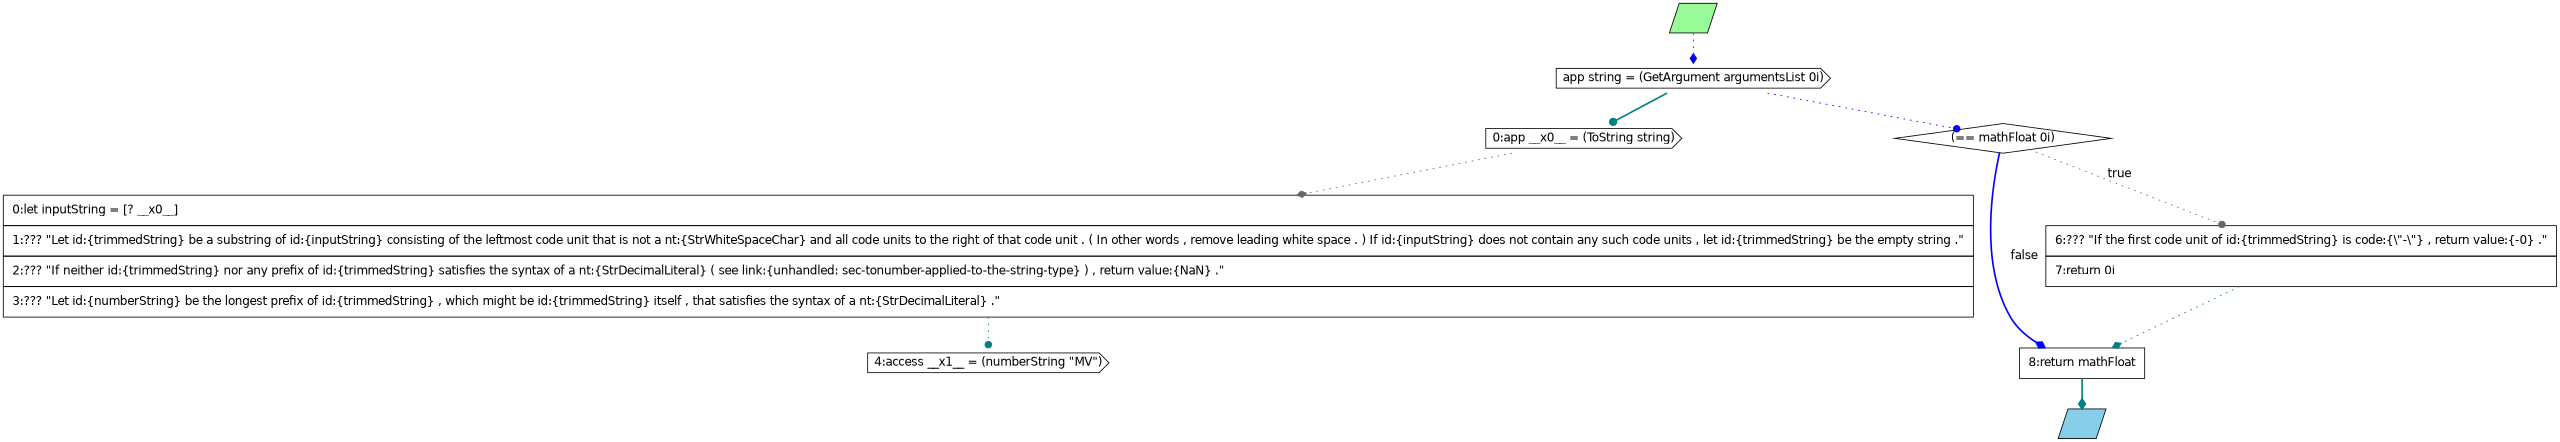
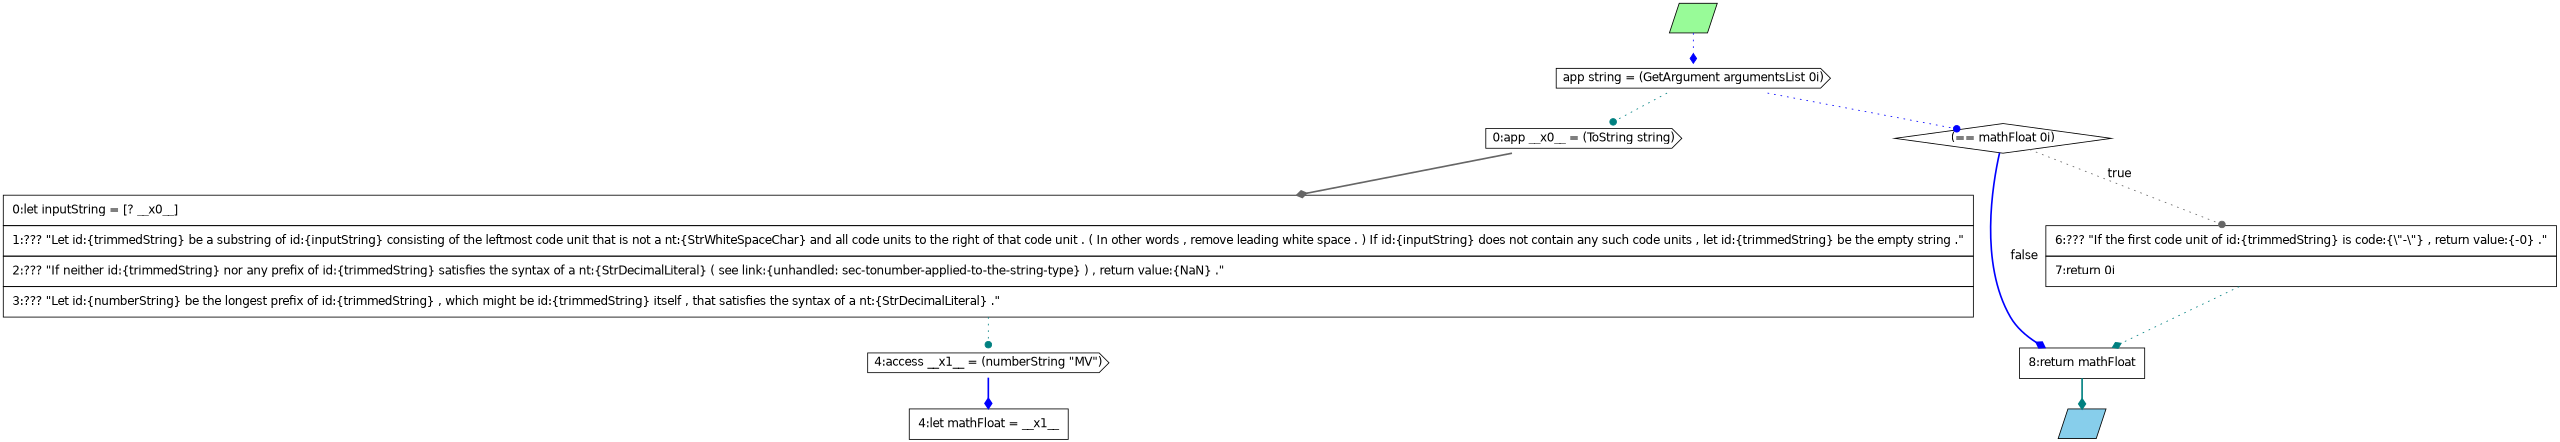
(1642, 107) -> (1642, 107)
(1409, 173) -> (1409, 173)
none -> (988, 424)
